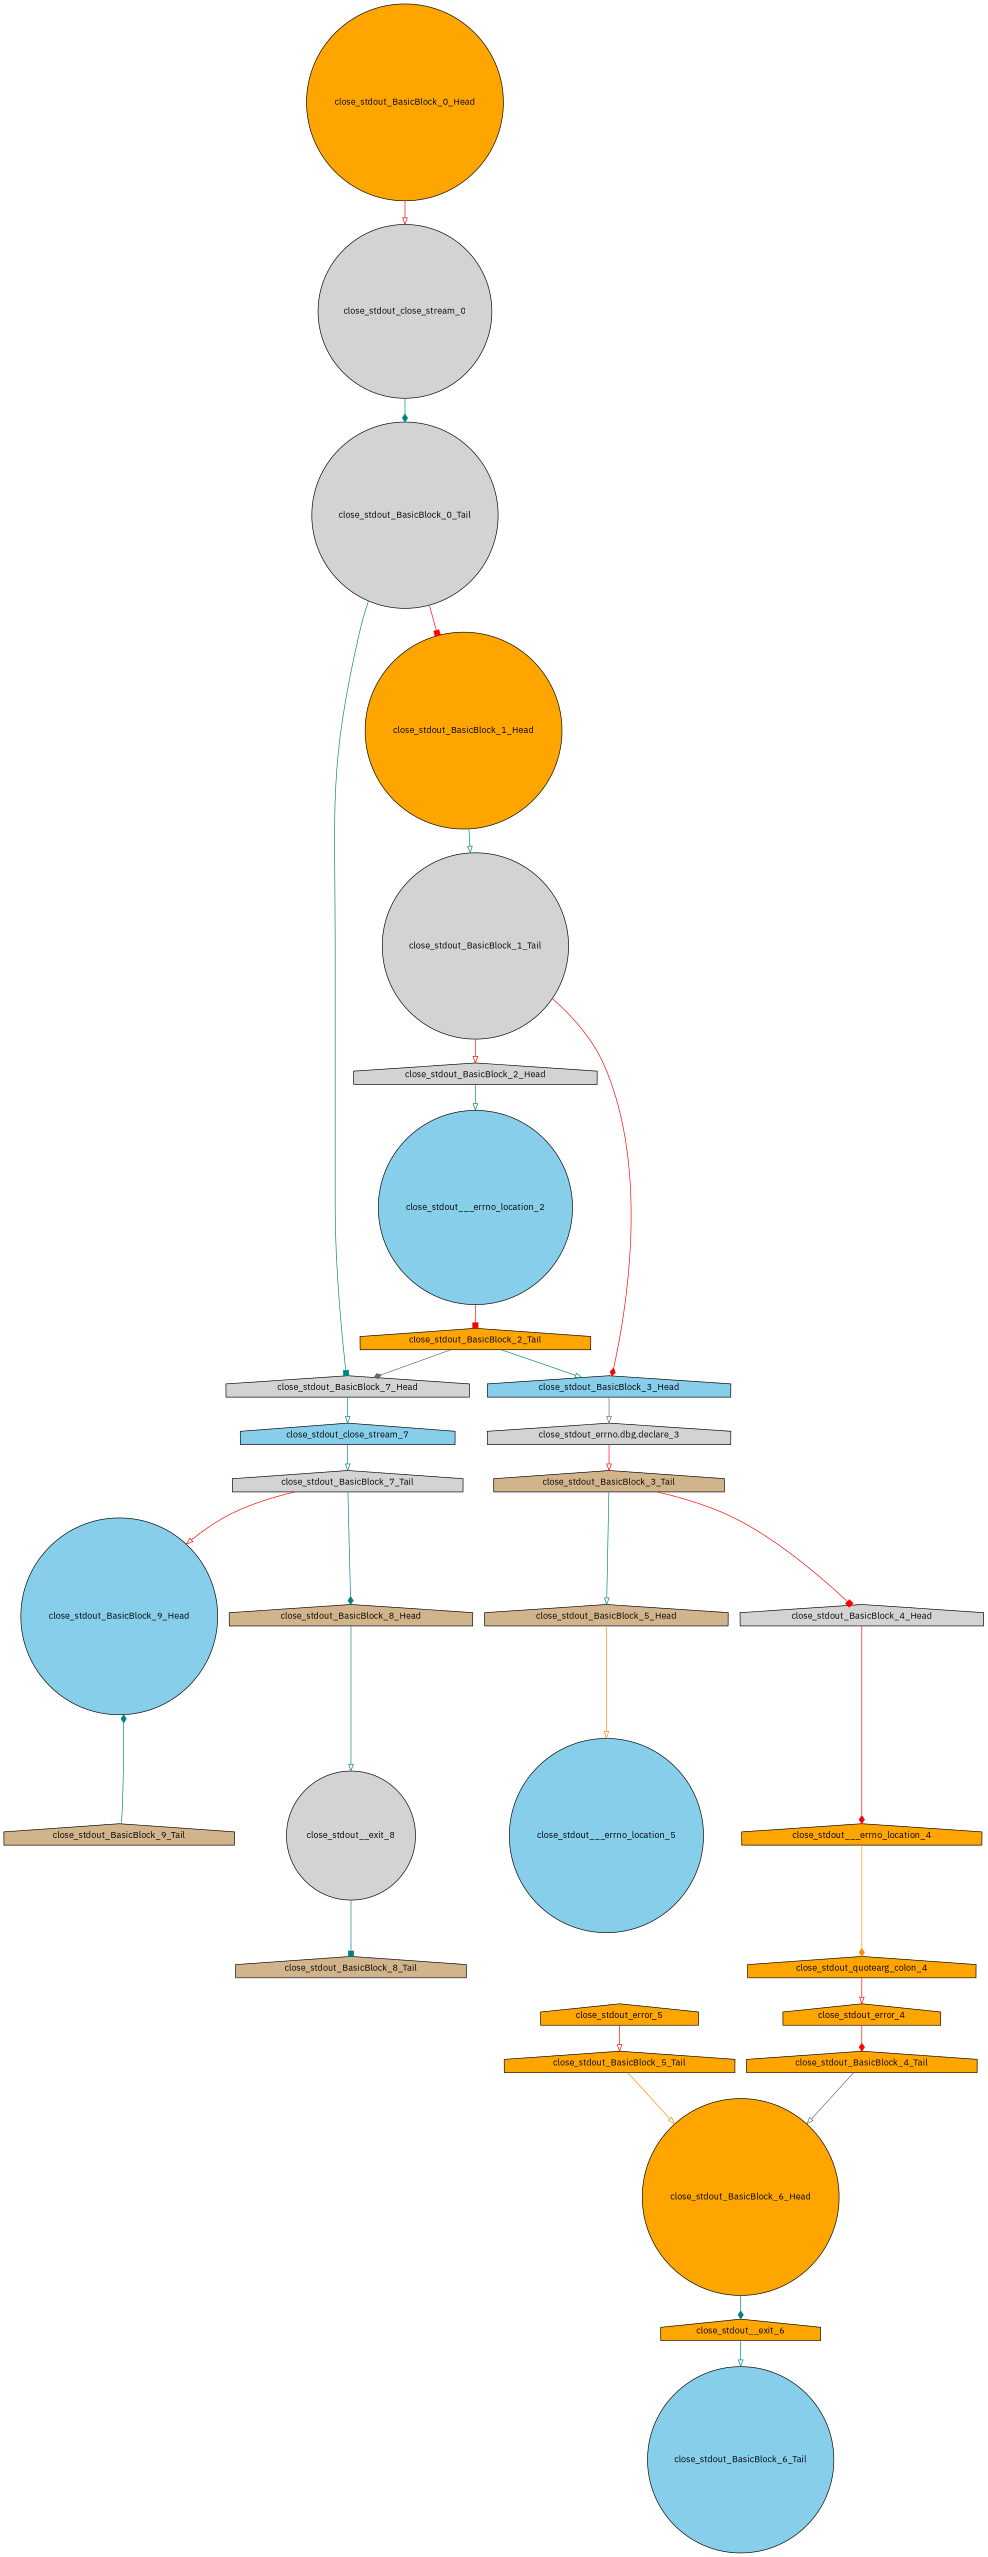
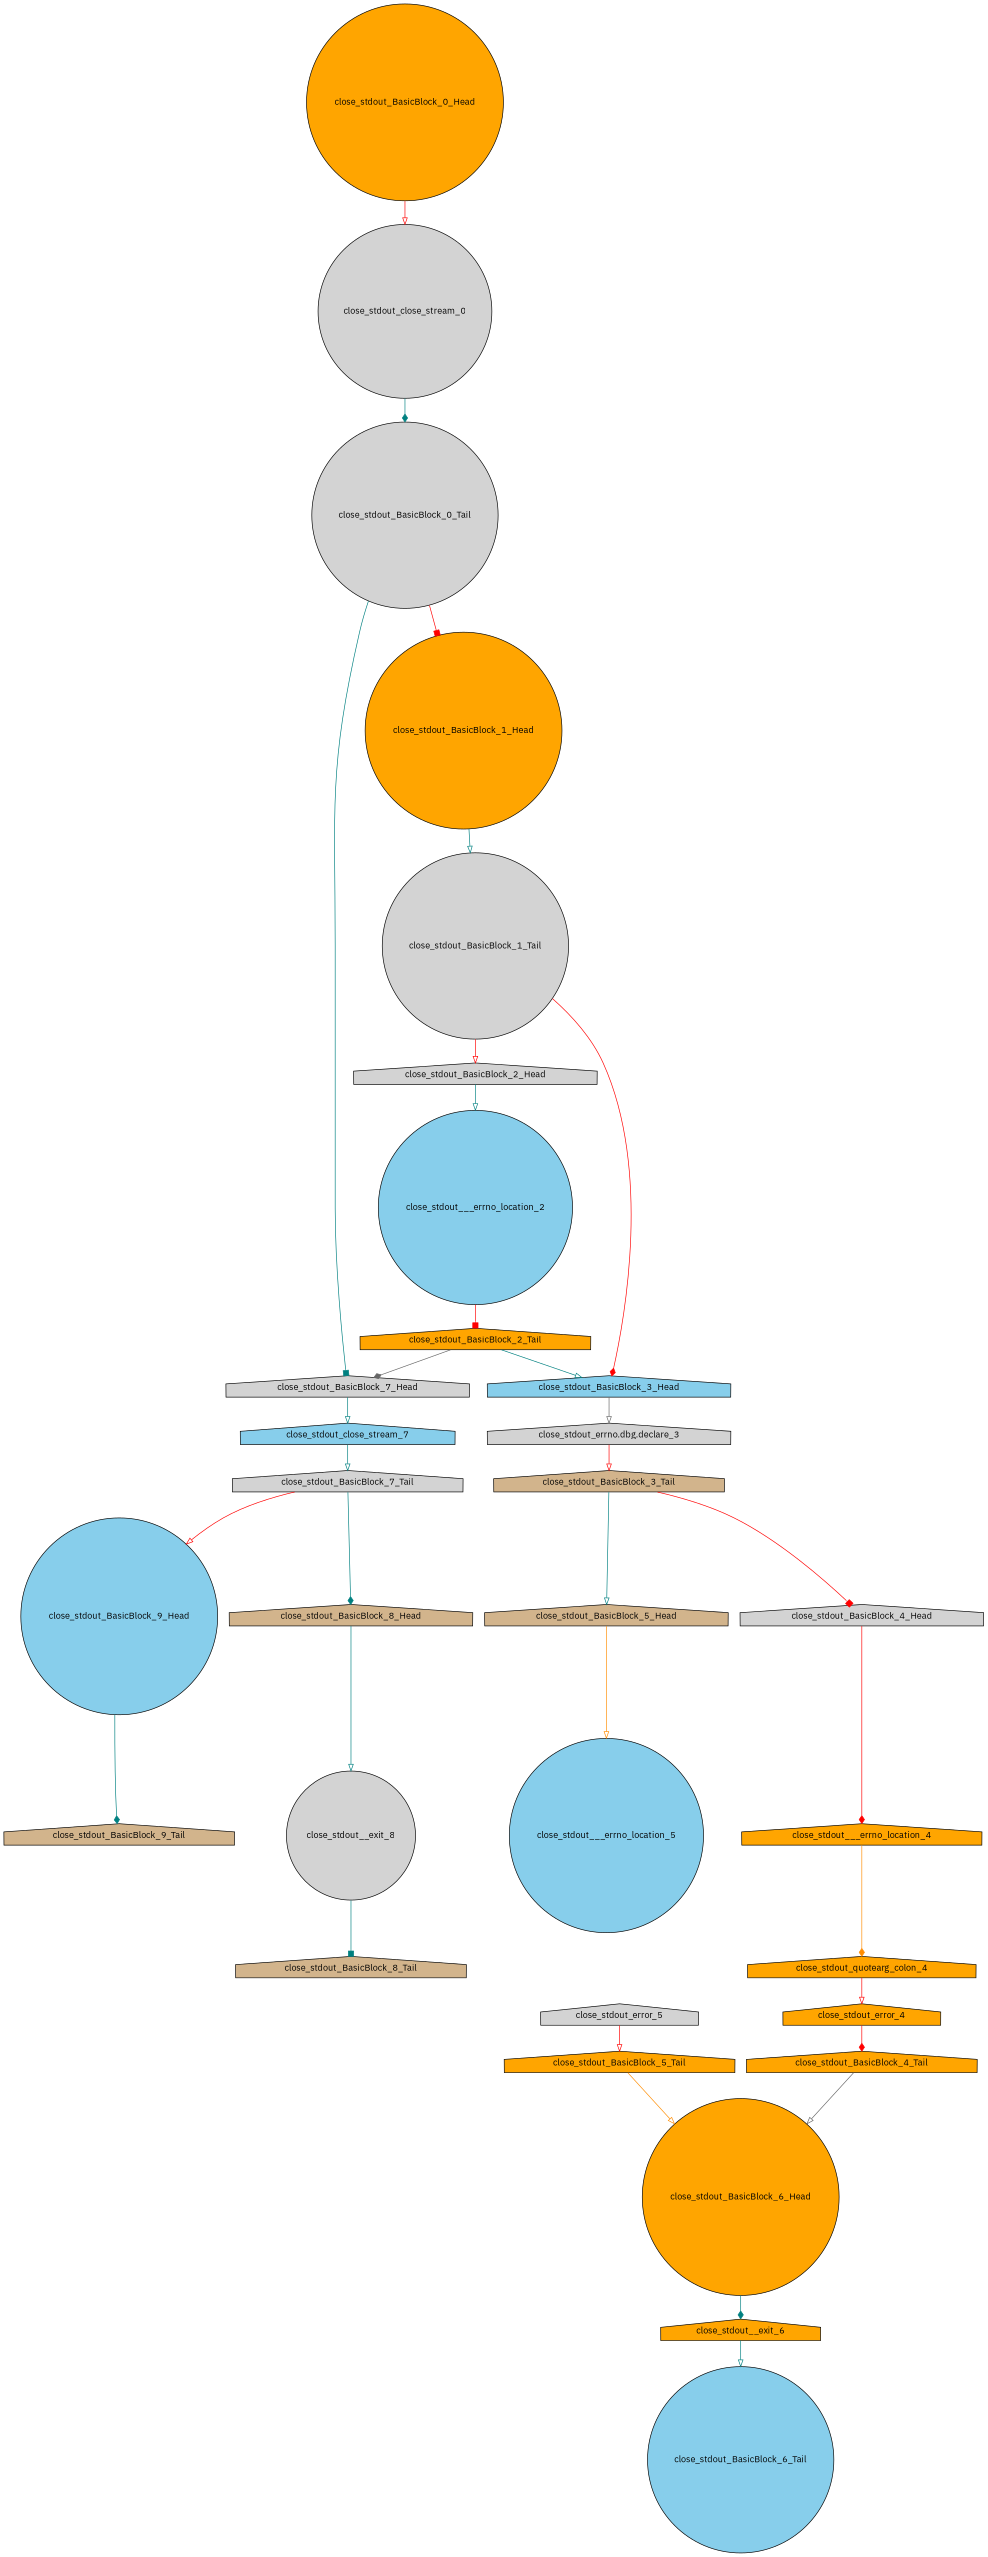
(123, 1773) -> (115, 1765)
(620, 2016) -> (620, 2016)
